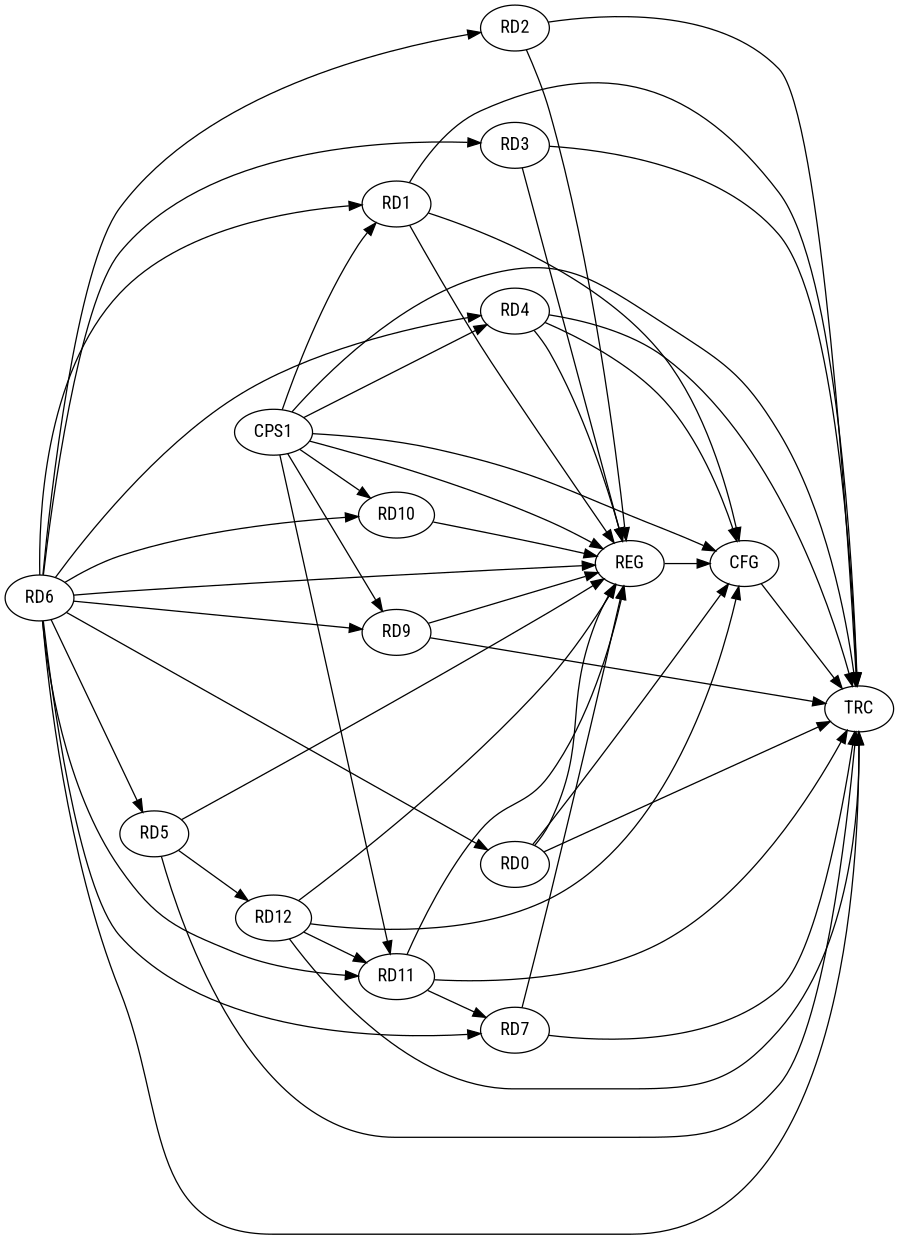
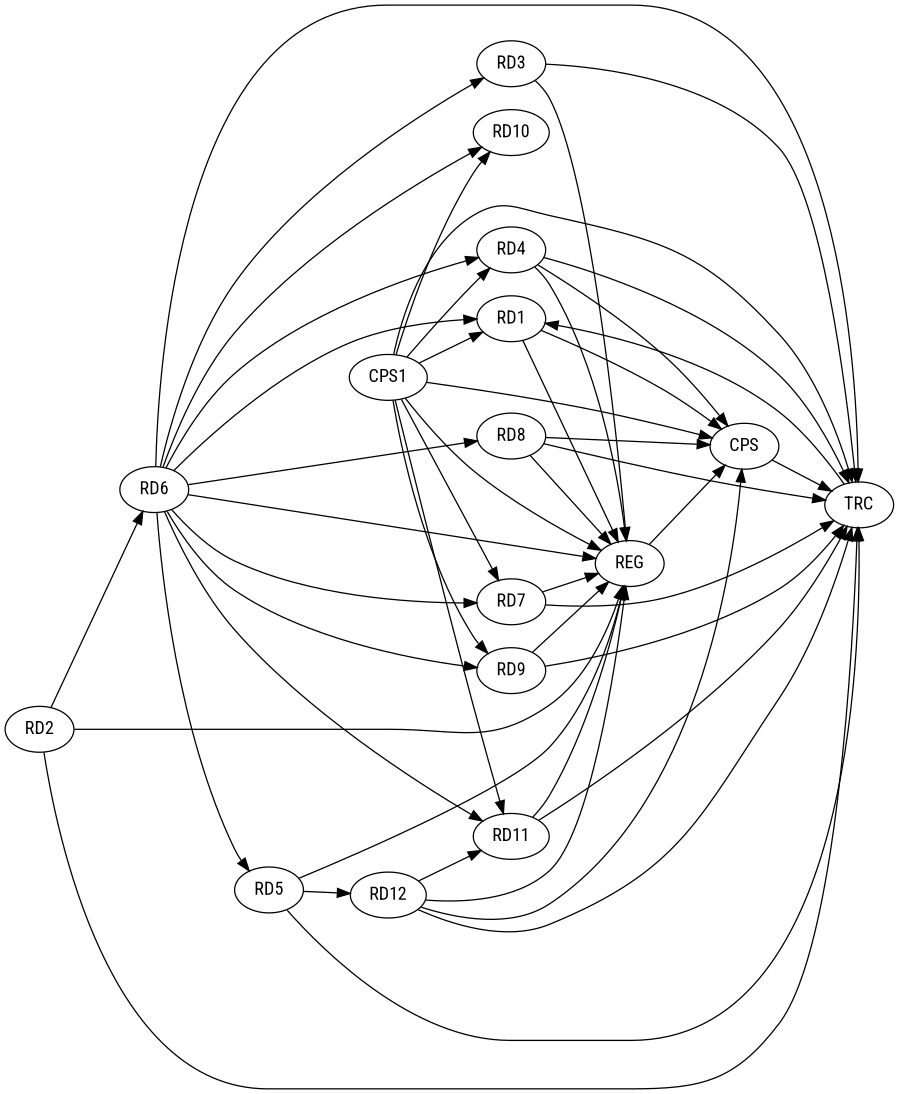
(127, 200) -> (94, 615)
(790, 213) -> (719, 375)
(509, 537) -> none
(744, 564) -> (744, 446)
(515, 864) -> (511, 436)
(451, 1001) -> (447, 484)
